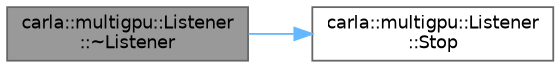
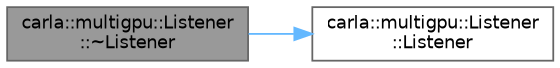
(433, 34) -> (433, 34)
